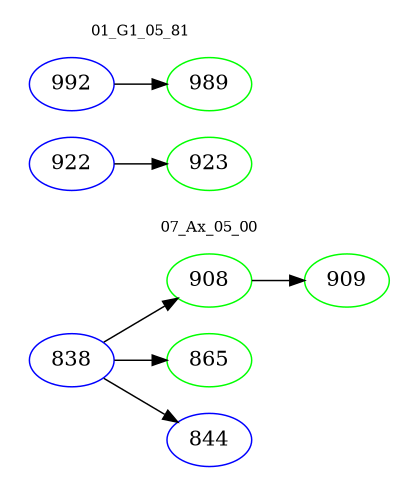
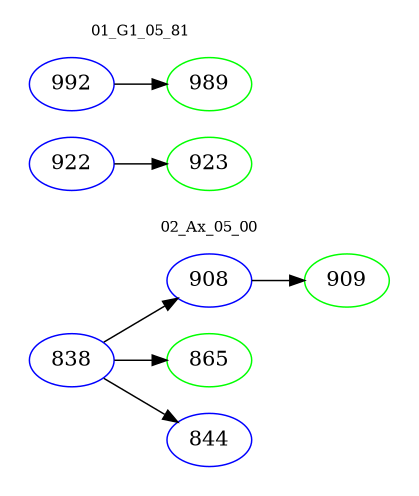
(209, 228) -> (209, 228)
(209, 281) -> (209, 281)
